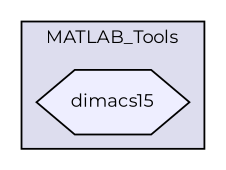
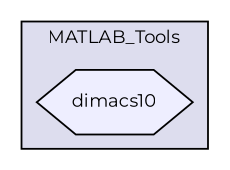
(113, 102) -> (115, 102)
